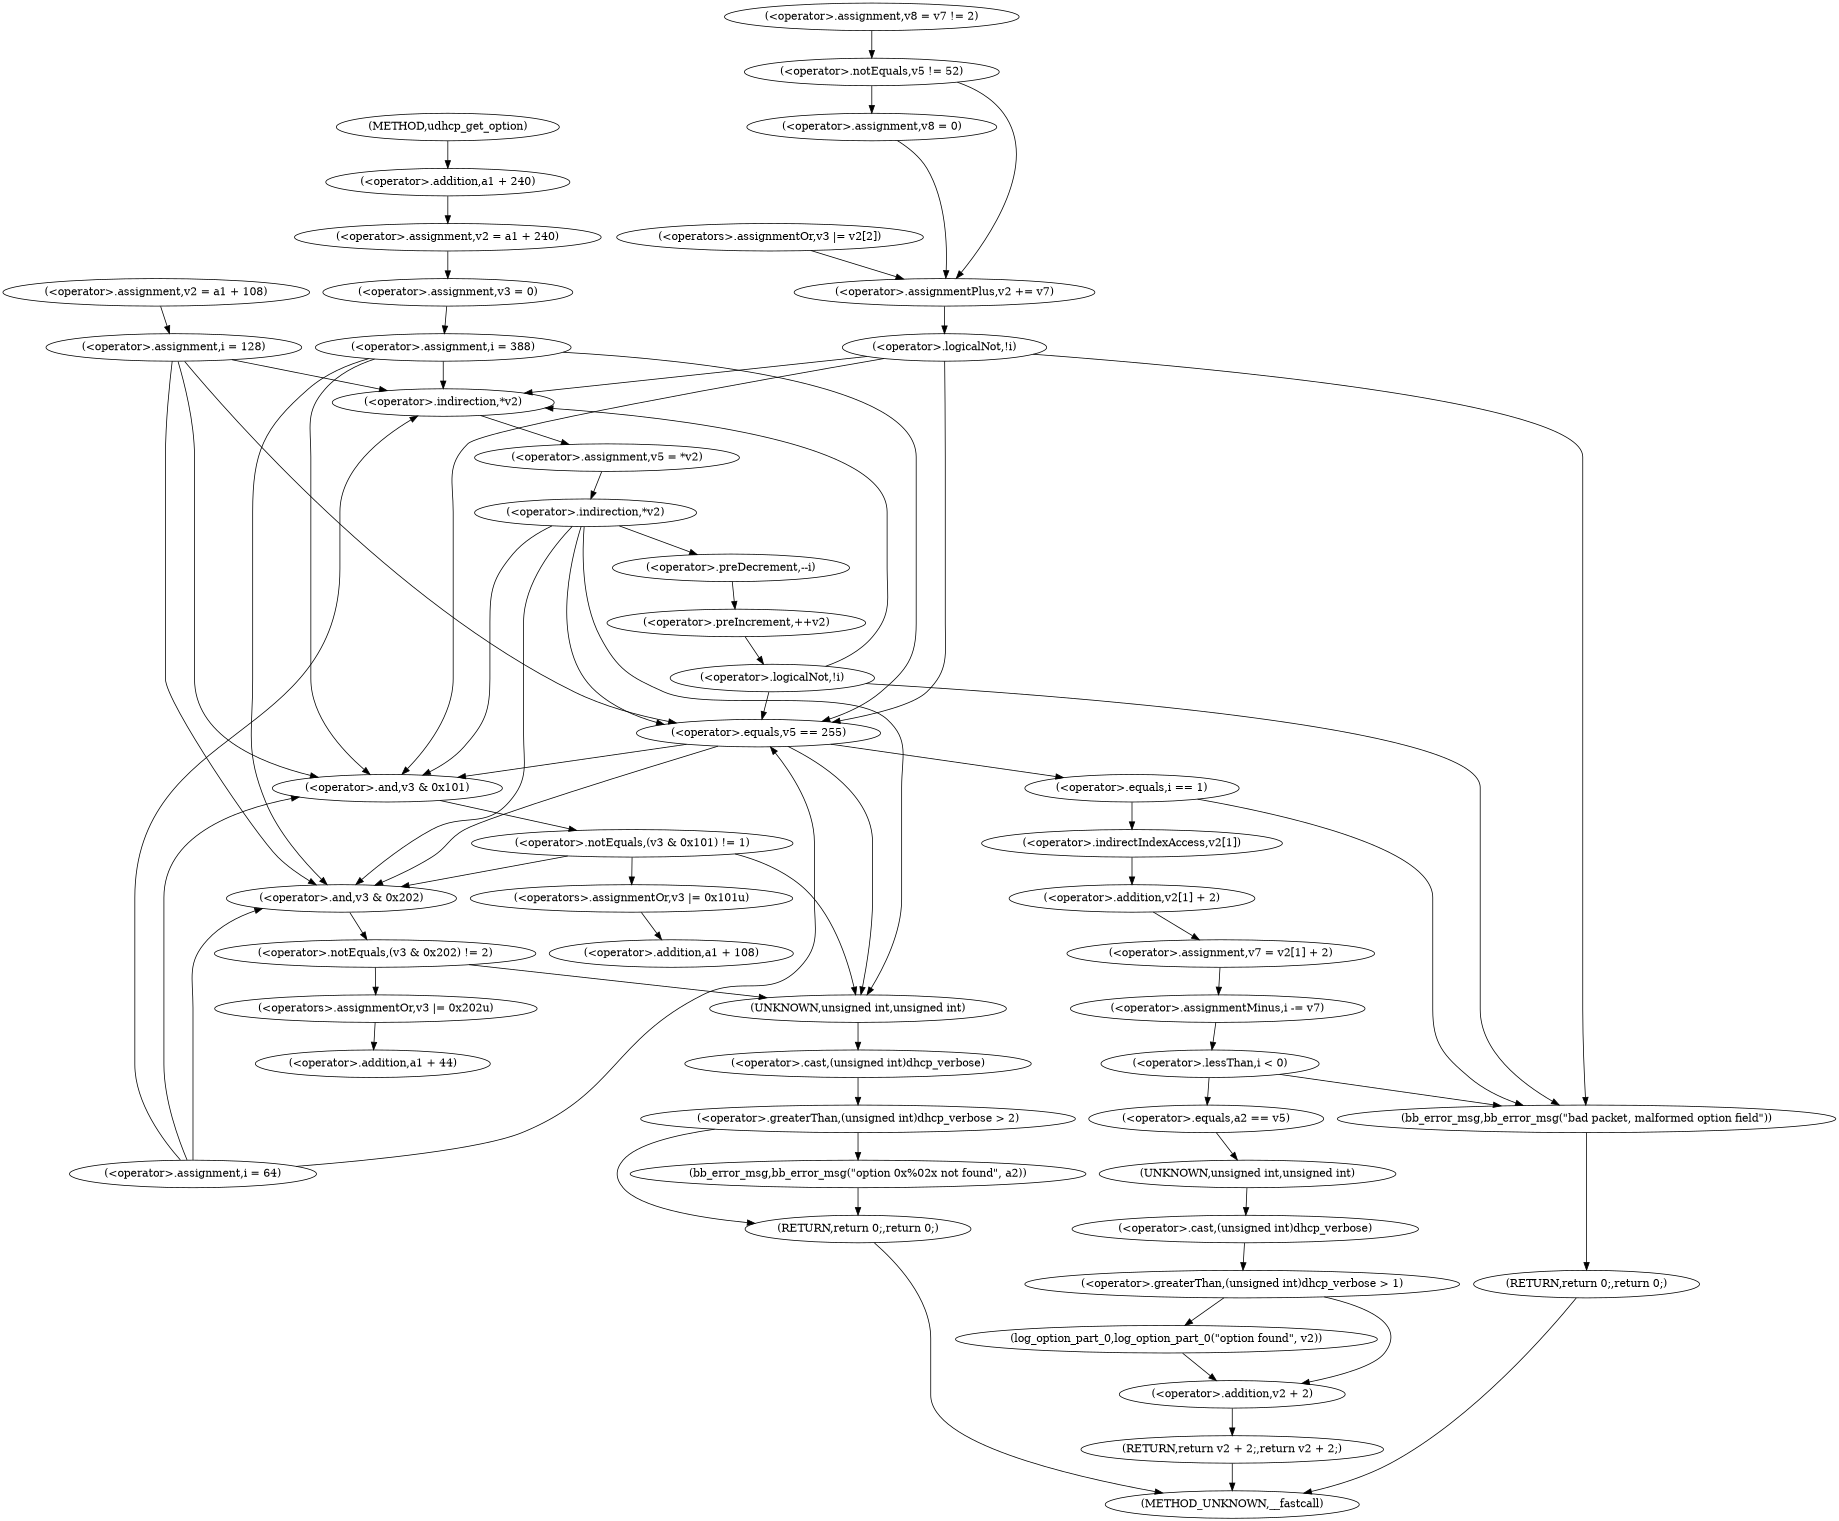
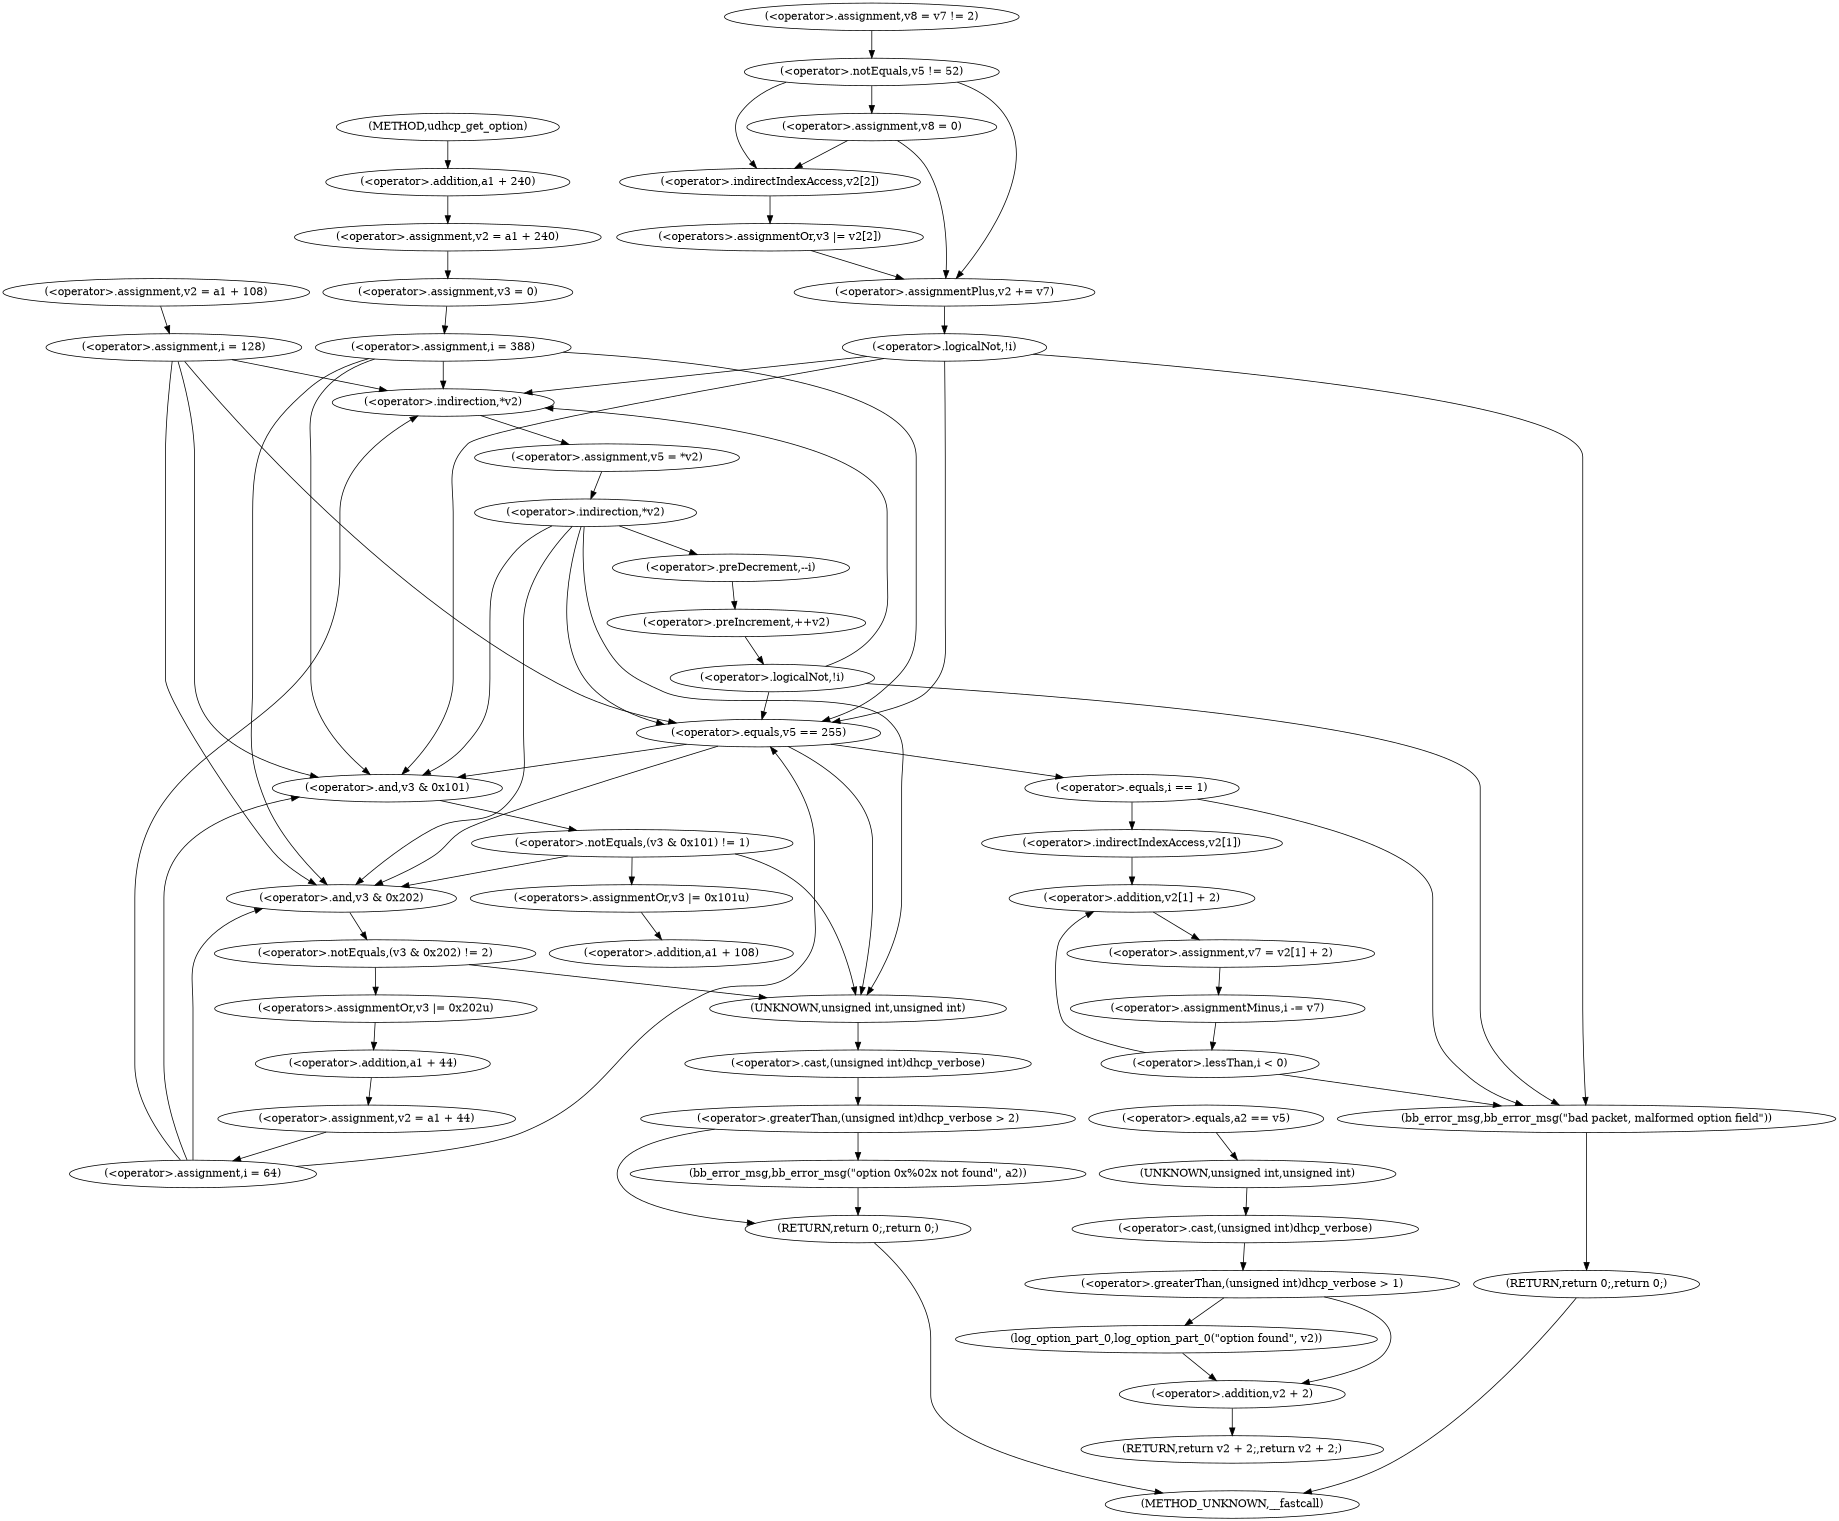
none -> (770, 182)
(1208, 1088) -> (1058, 1007)
none -> (367, 1119)
(1232, 1473) -> none
